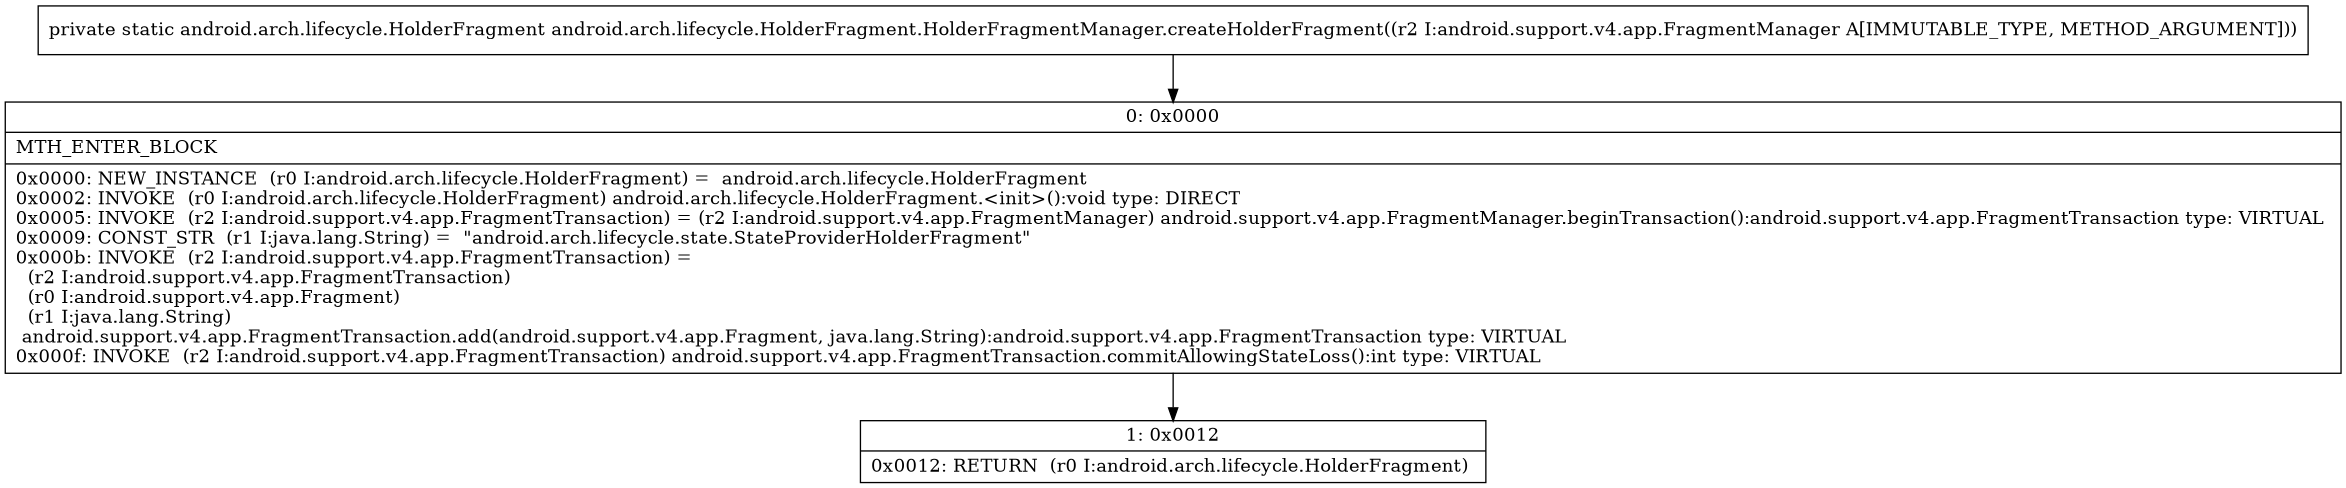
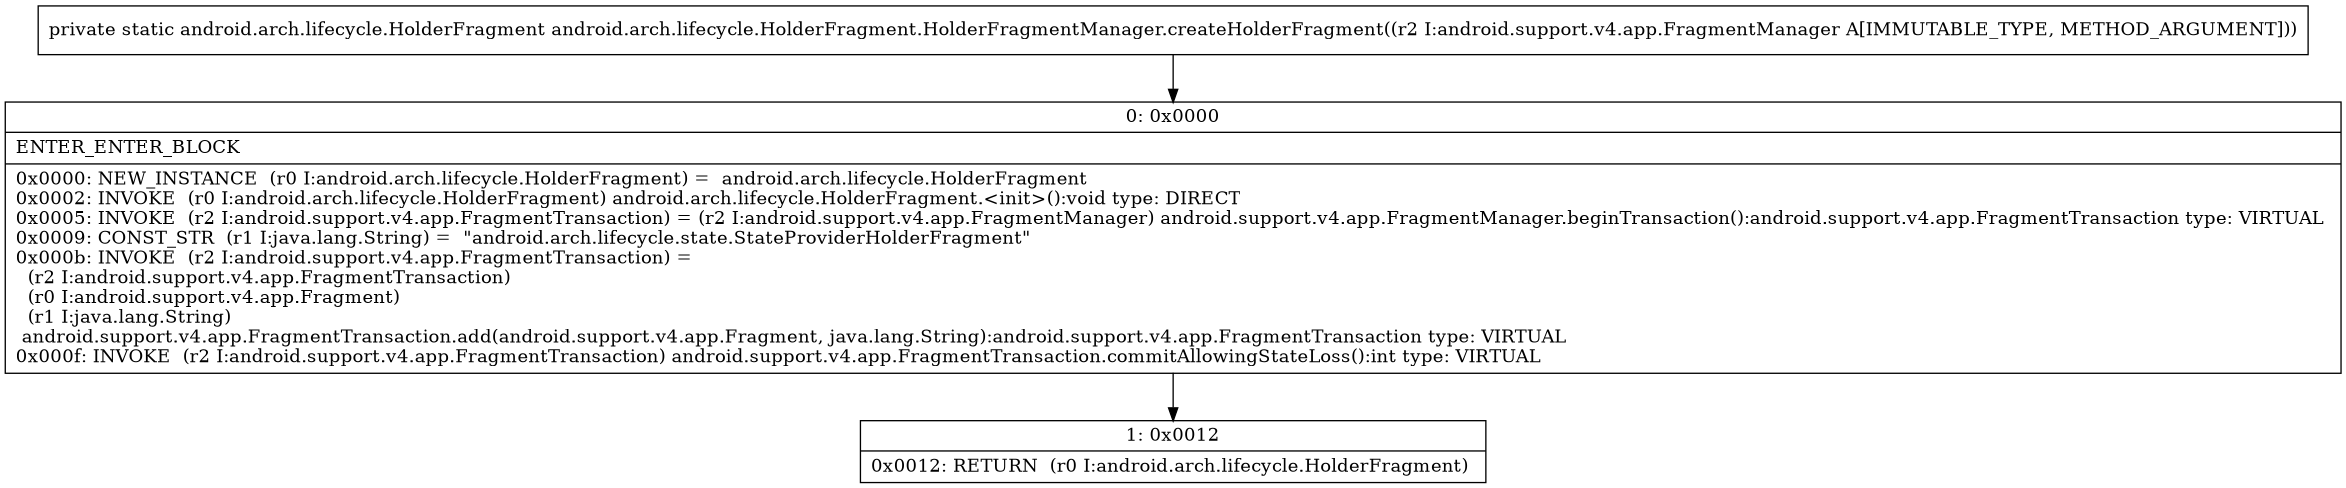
(117, 147) -> (128, 147)
